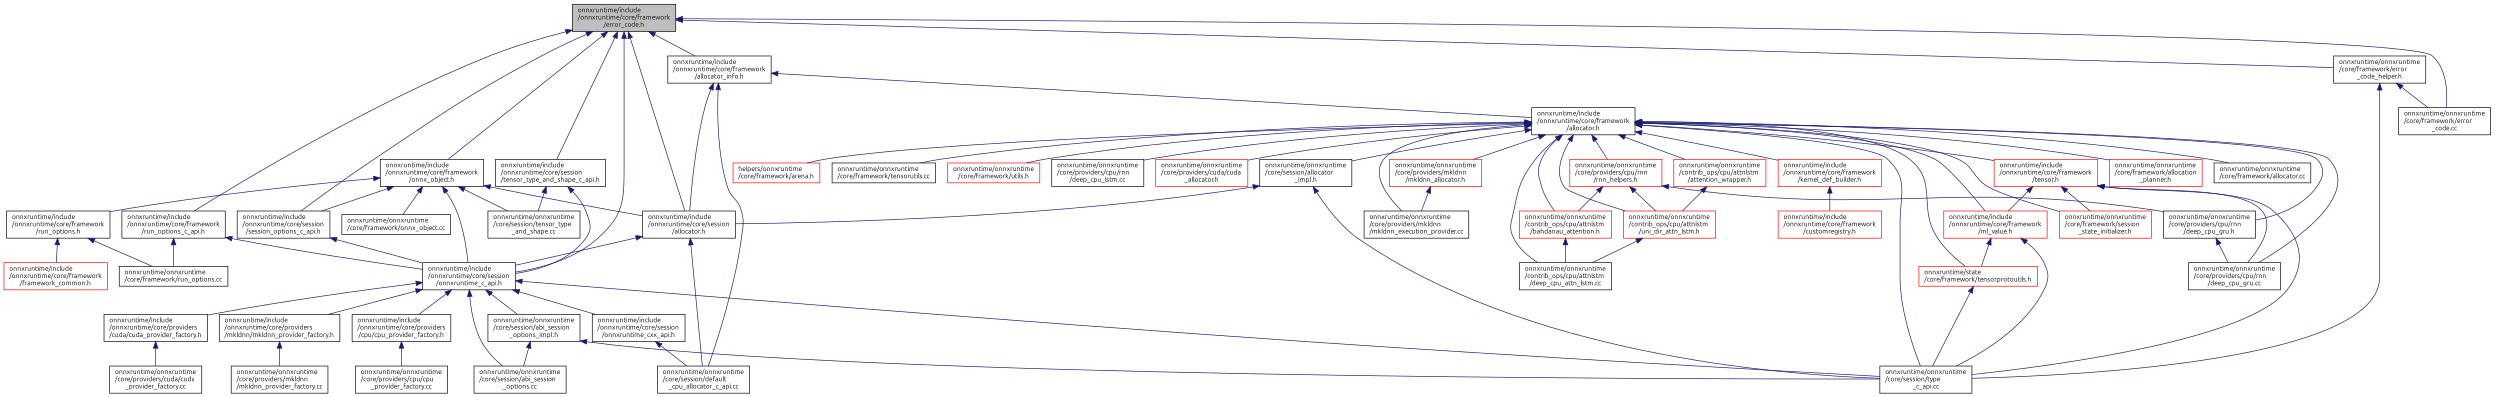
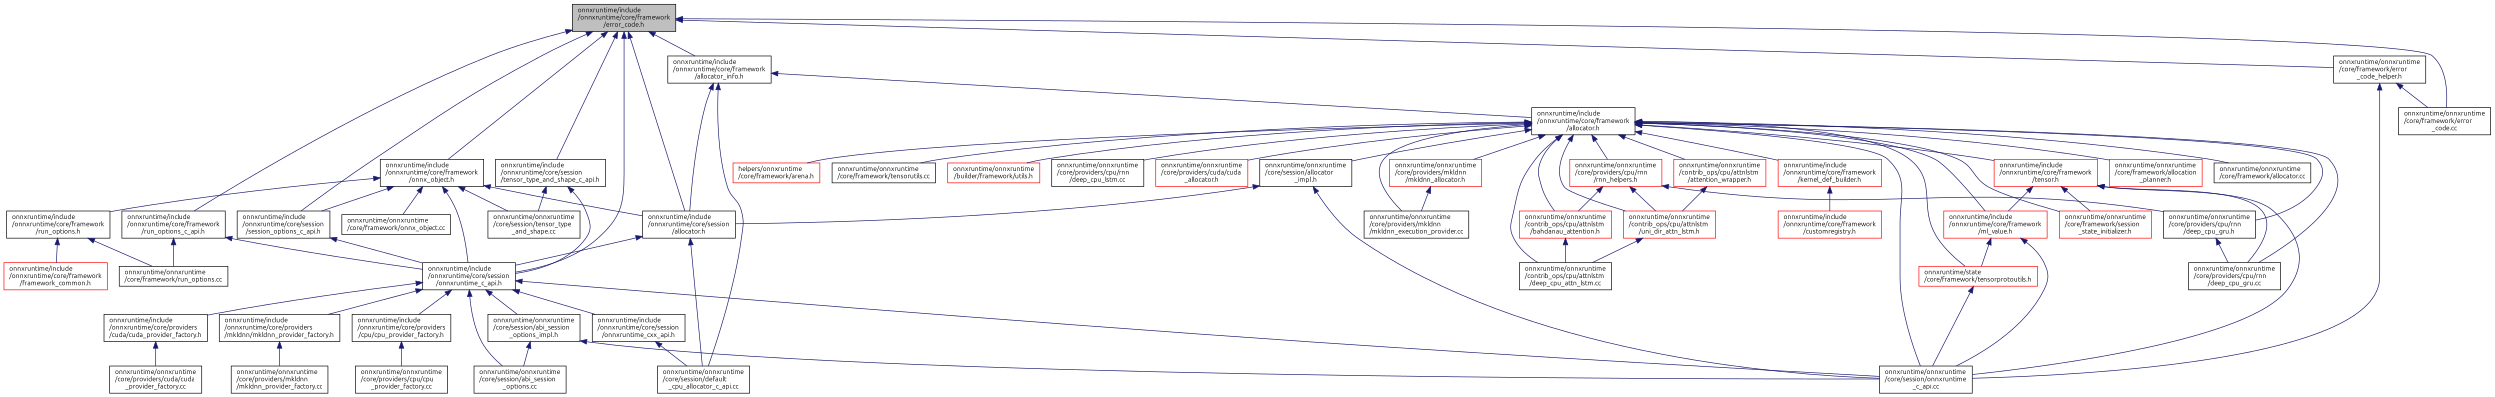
(994, 173) -> (994, 173)
(1926, 380) -> (1926, 380)
